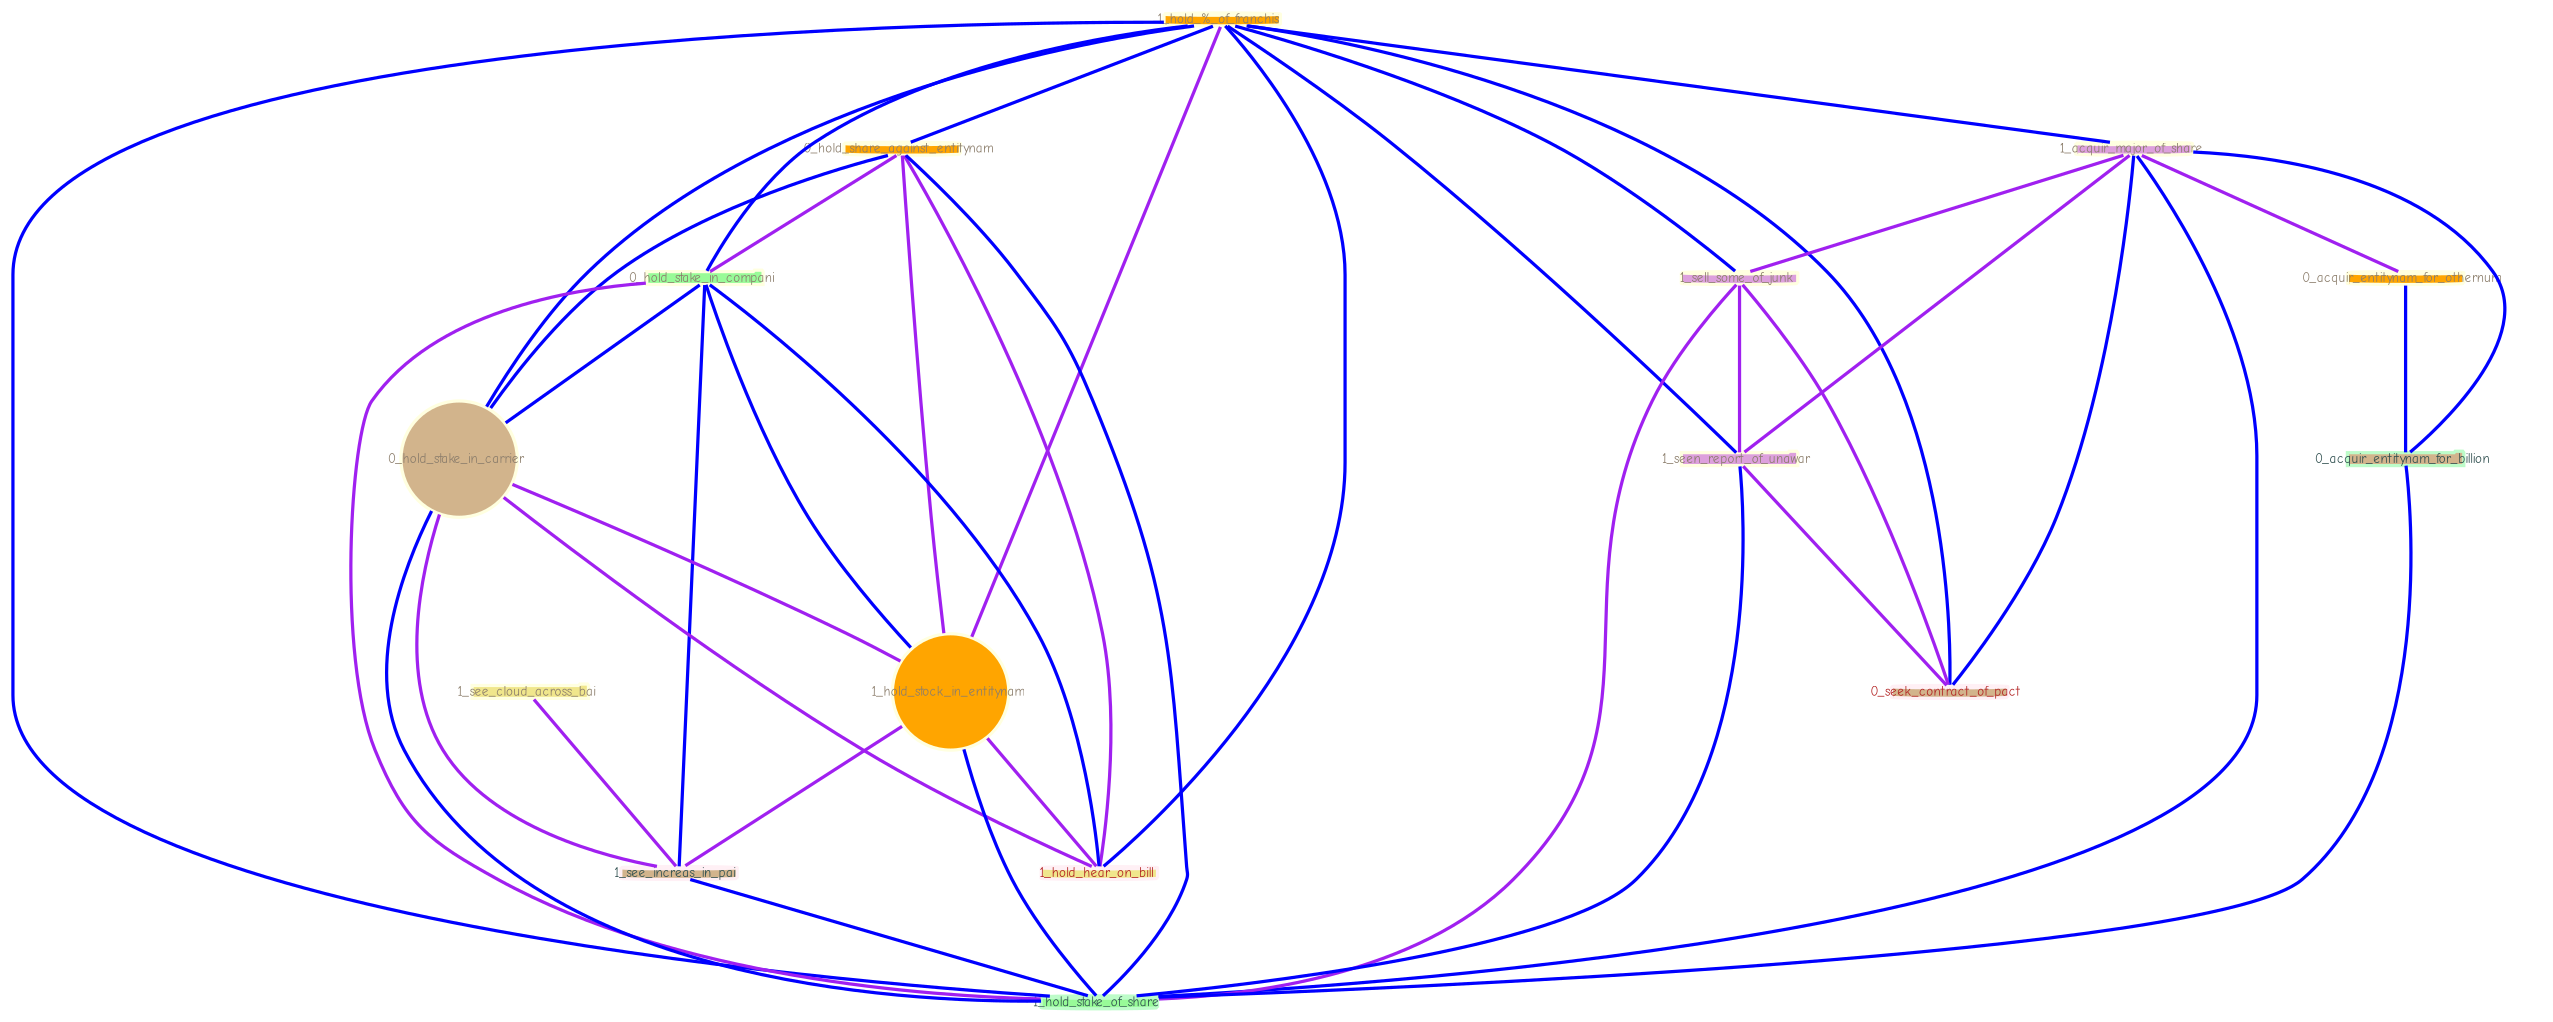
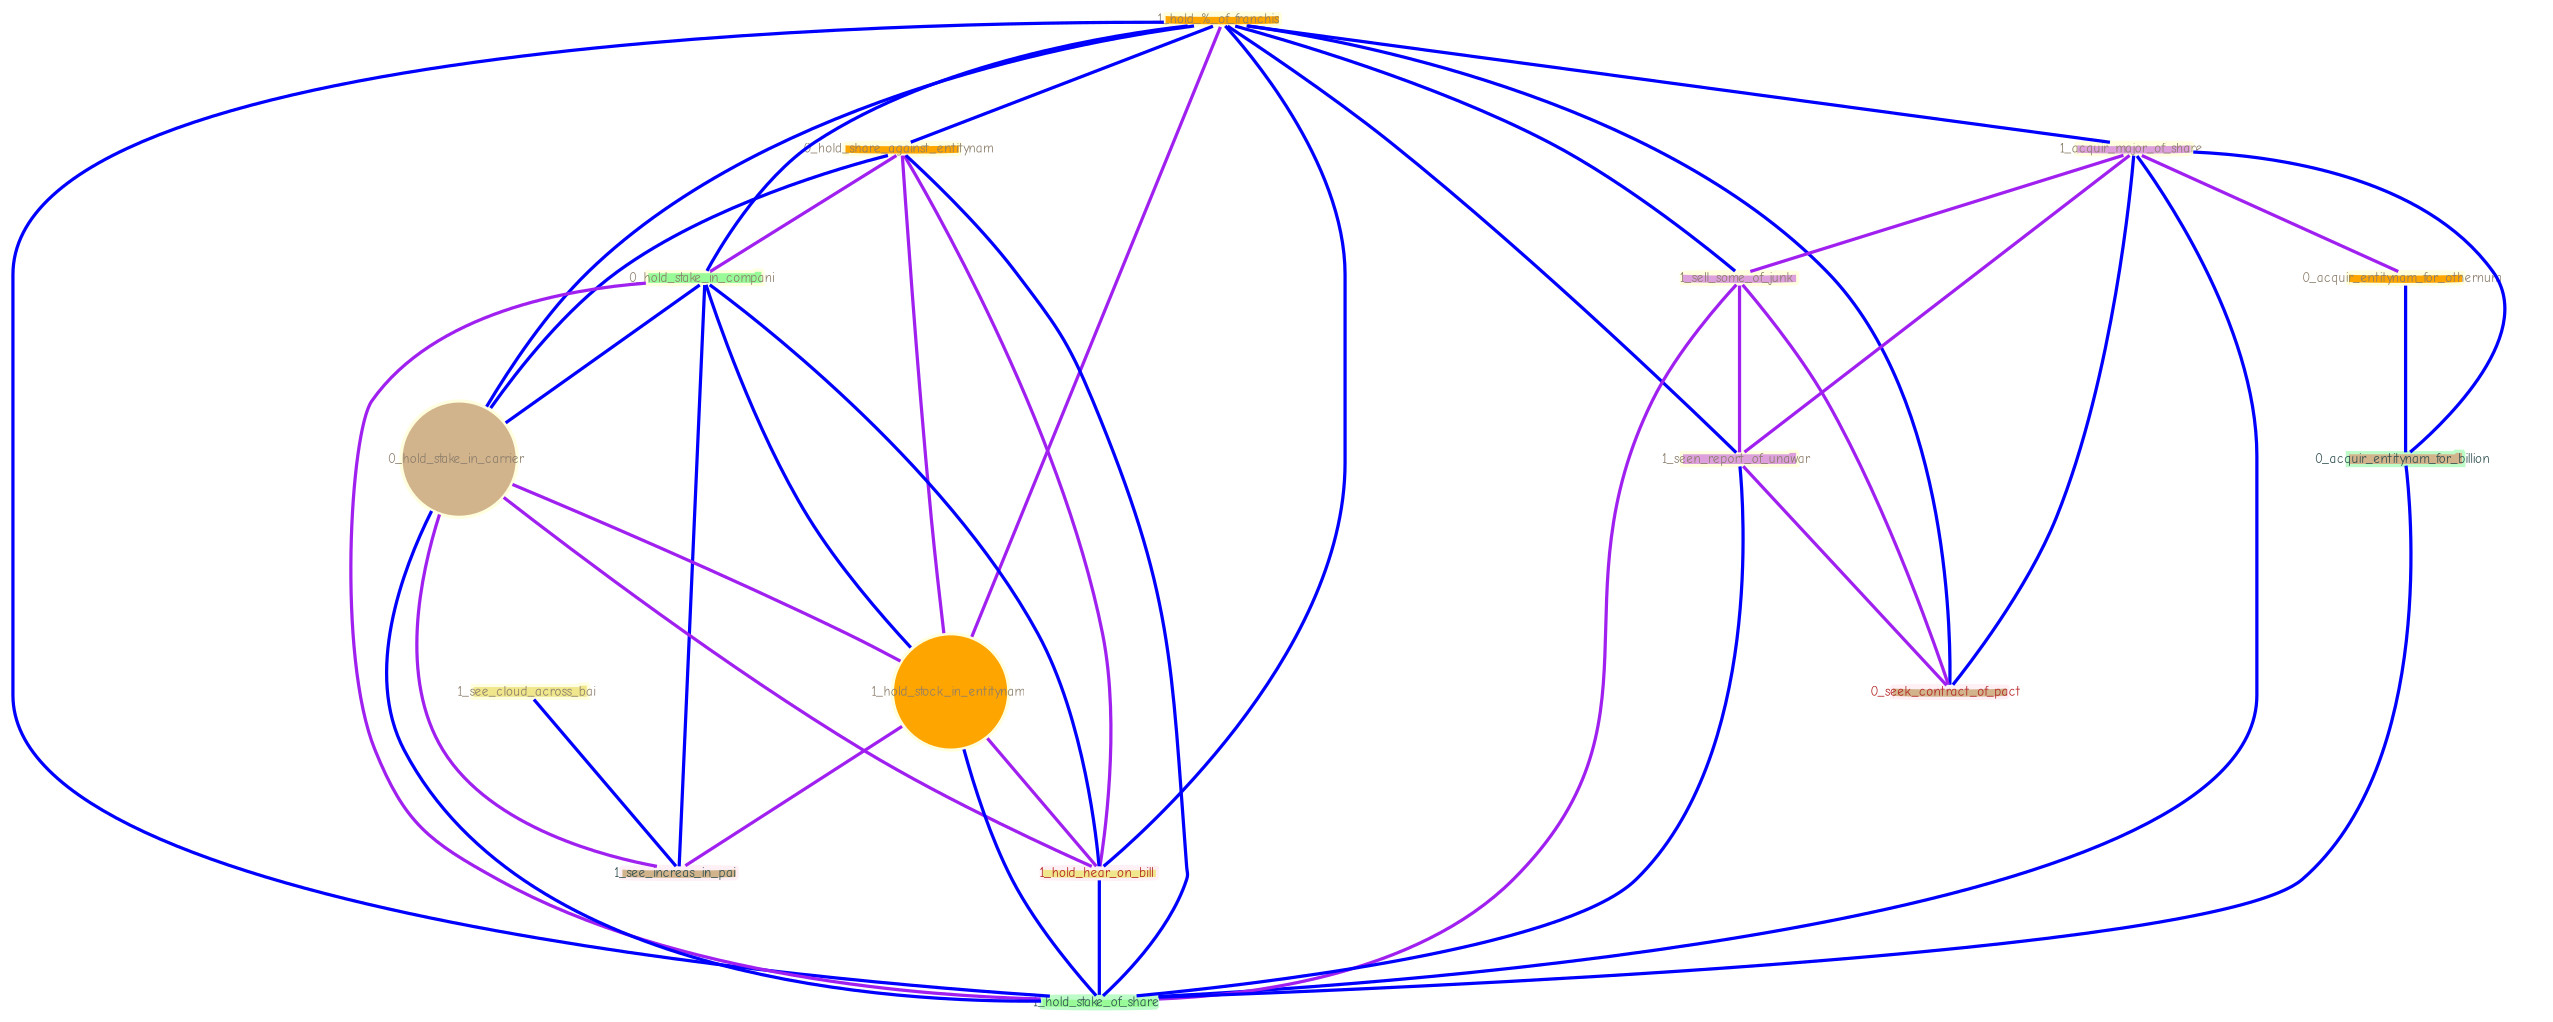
(605, 783) -> (605, 783)
(889, 938) -> (1099, 938)
